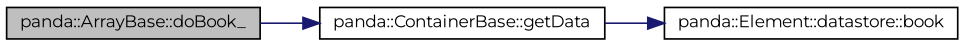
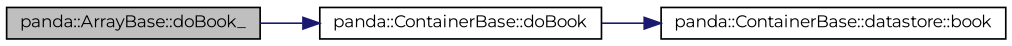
(462, 23) -> (461, 23)
(811, 23) -> (833, 23)
